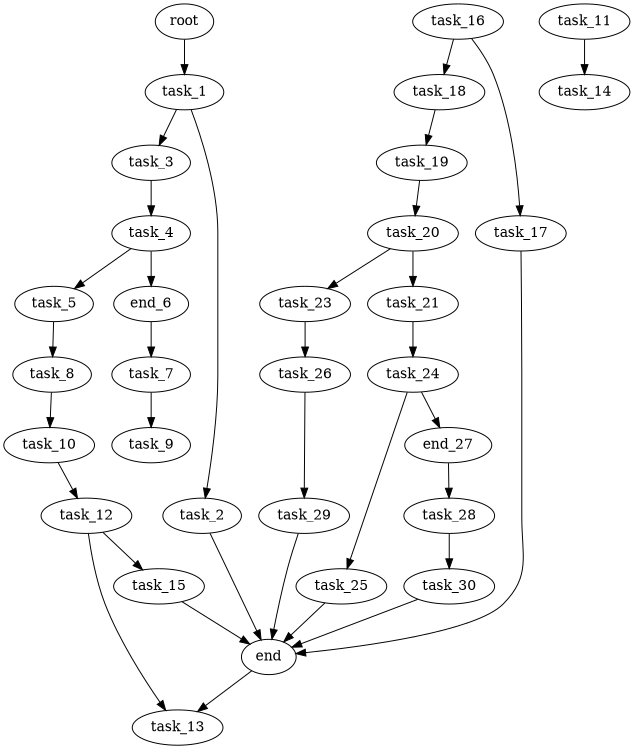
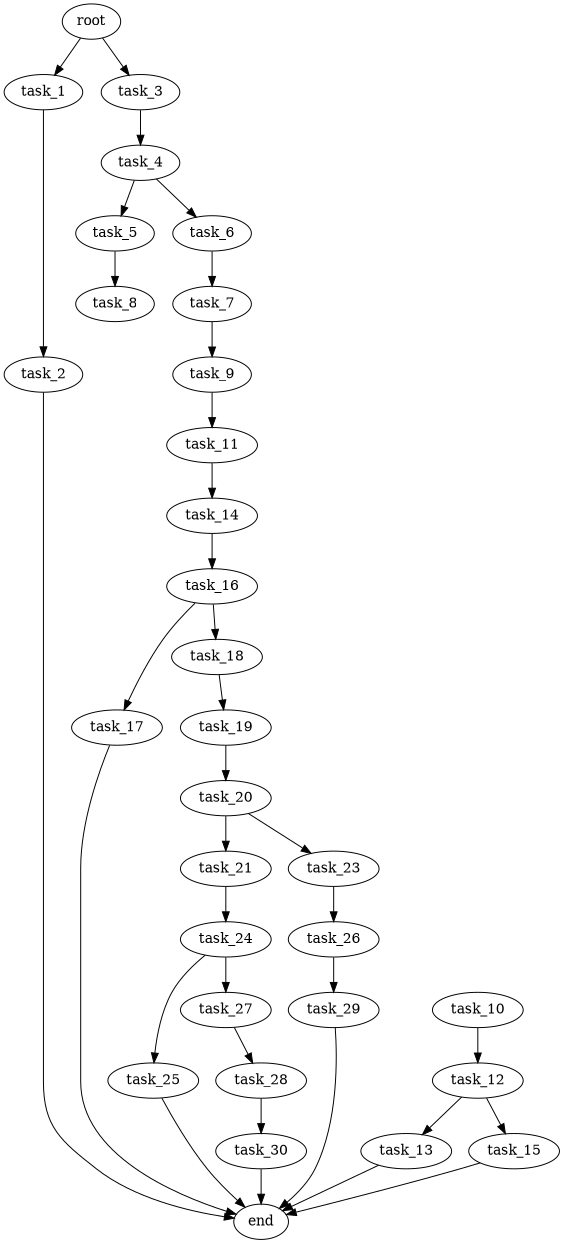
(170, 123) -> (113, 53)
(151, 304) -> (212, 233)
(51, 405) -> none
none -> (212, 405)
(448, 445) -> (226, 1010)
none -> (212, 546)
(229, 688) -> (335, 1186)
